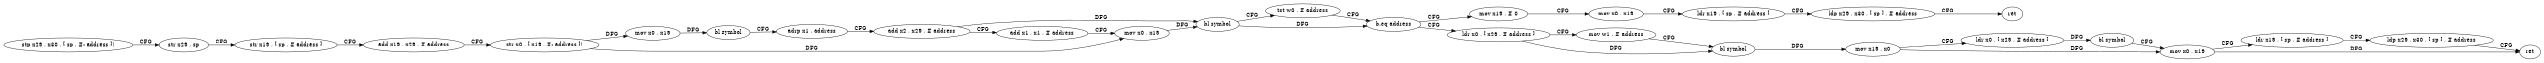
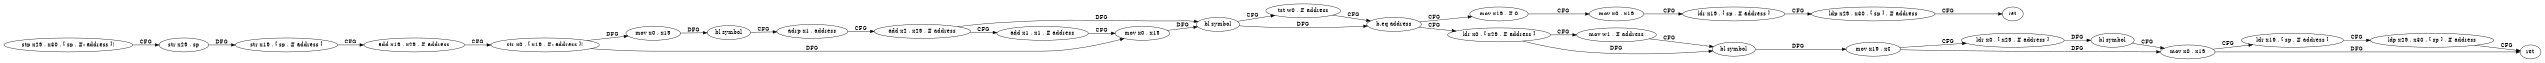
(222, 42) -> (222, 42)
